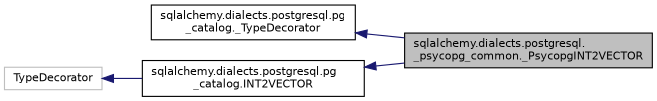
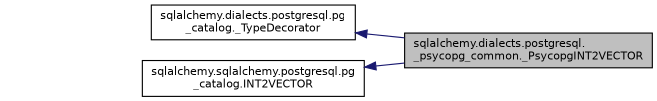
(53, 78) -> none
(253, 78) -> (253, 78)
